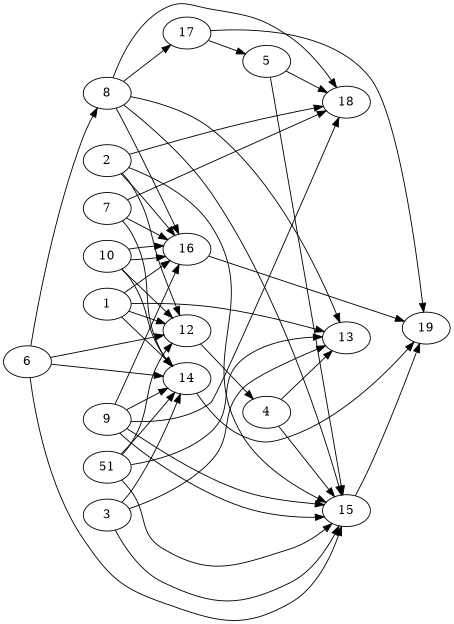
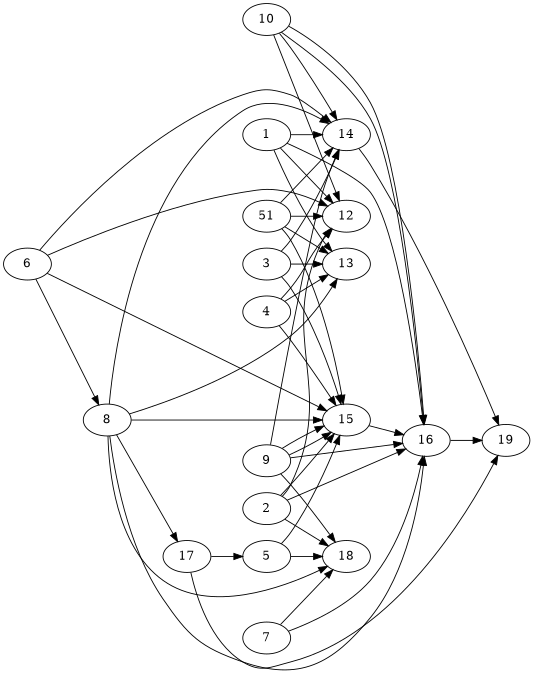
(146, 285) -> (163, 205)
(219, 363) -> (296, 281)
(388, 425) -> (382, 429)
